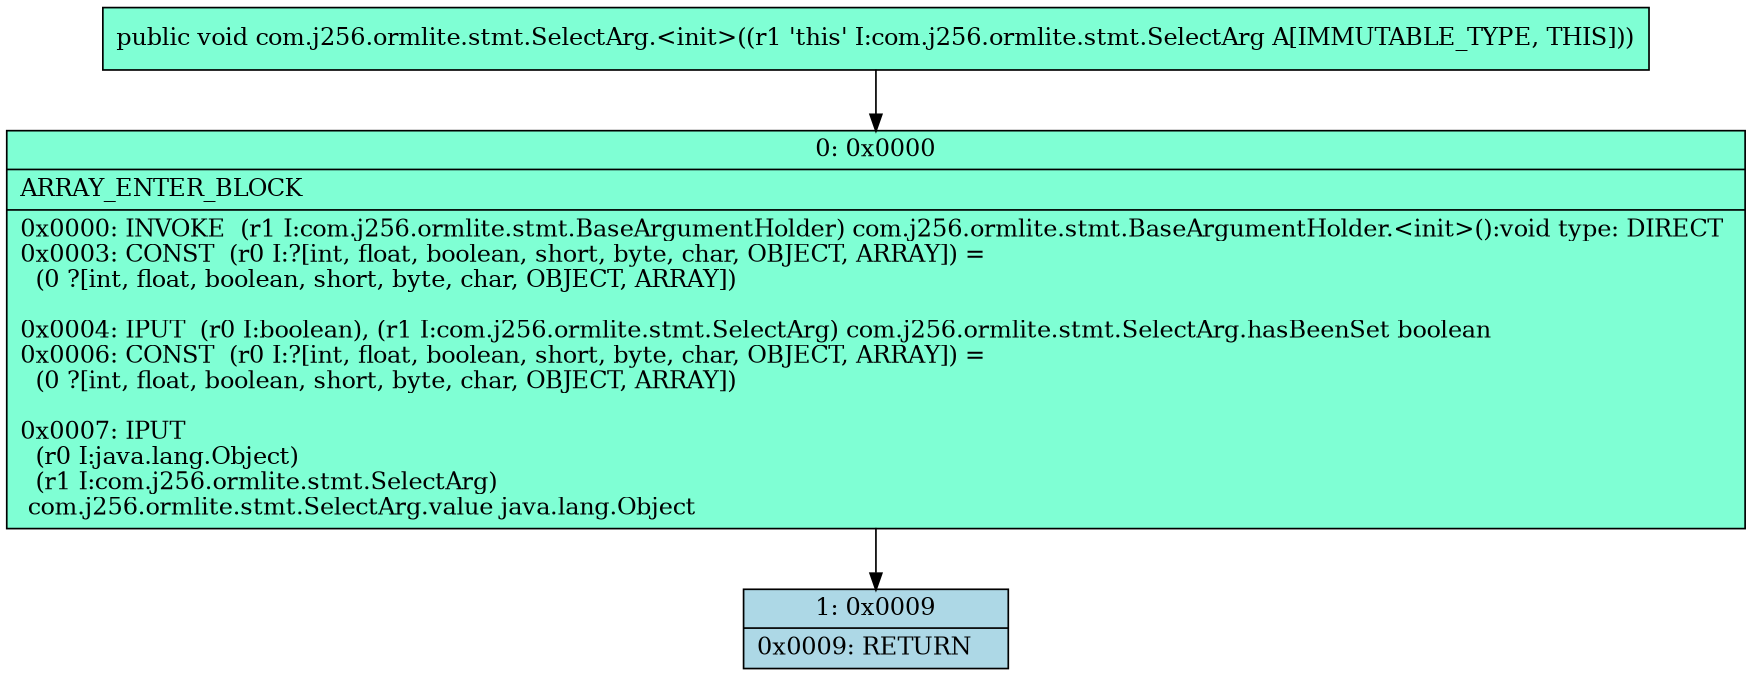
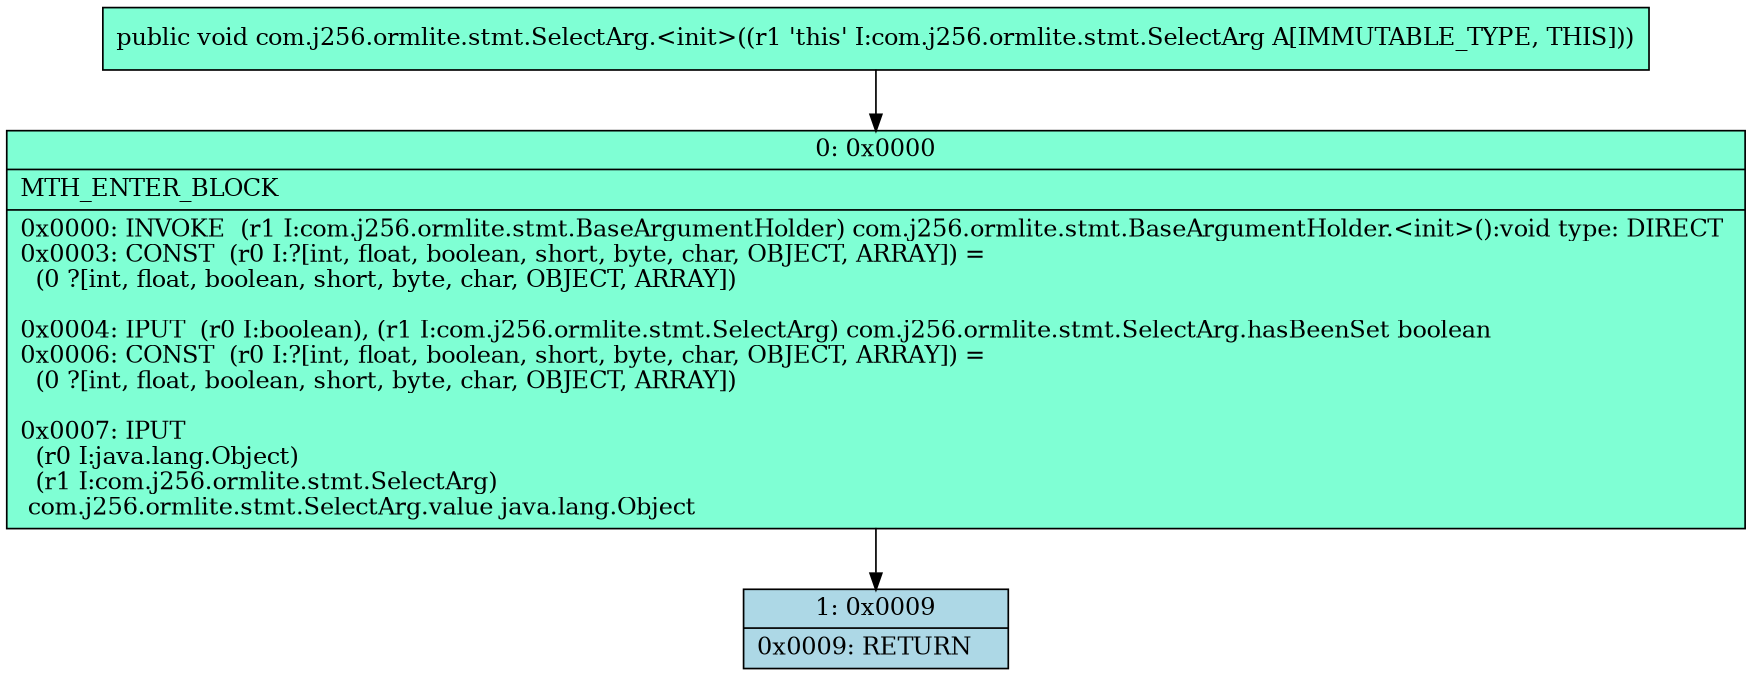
(162, 189) -> (150, 189)
